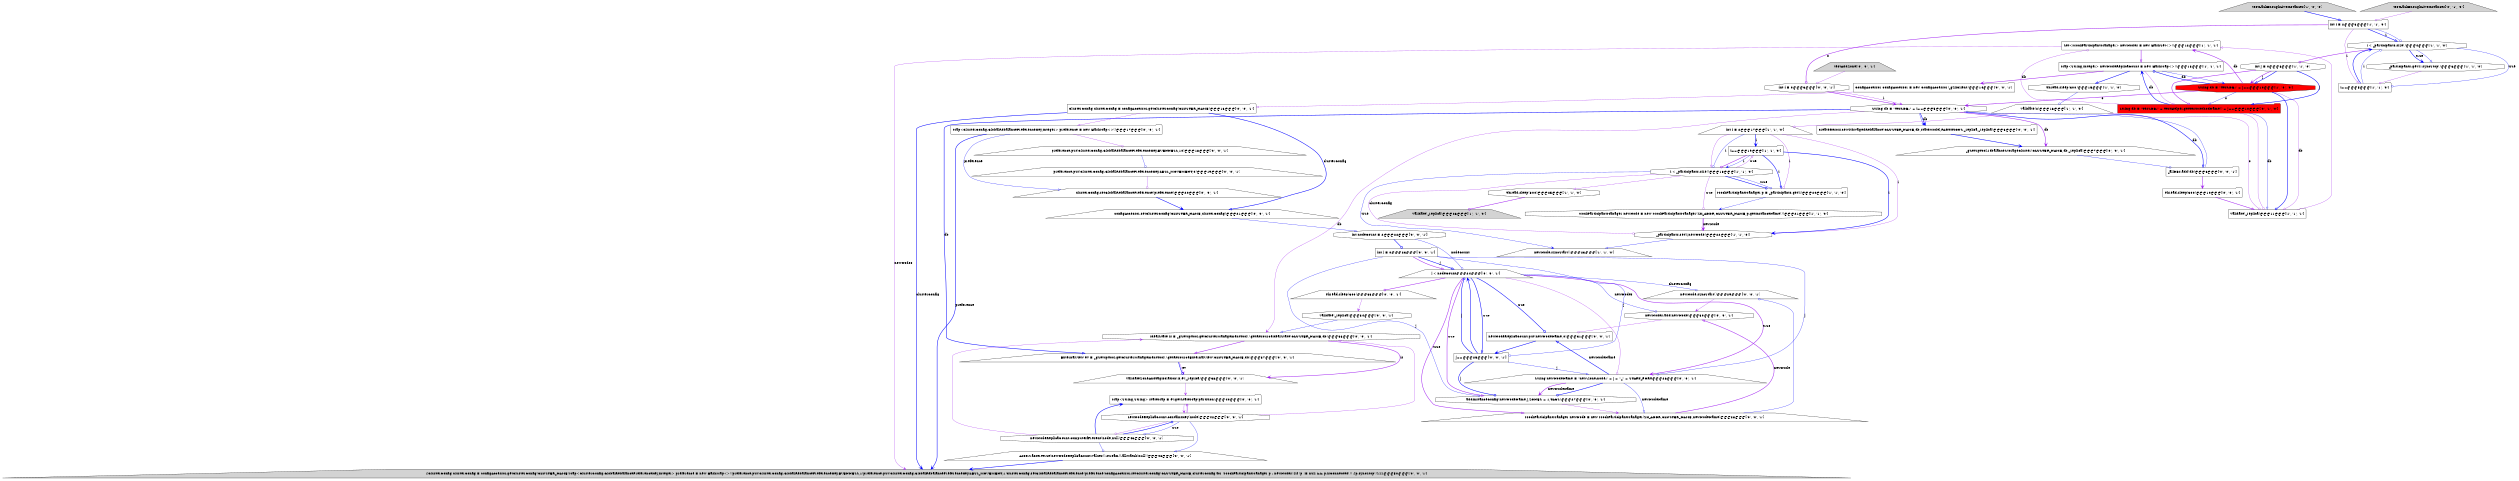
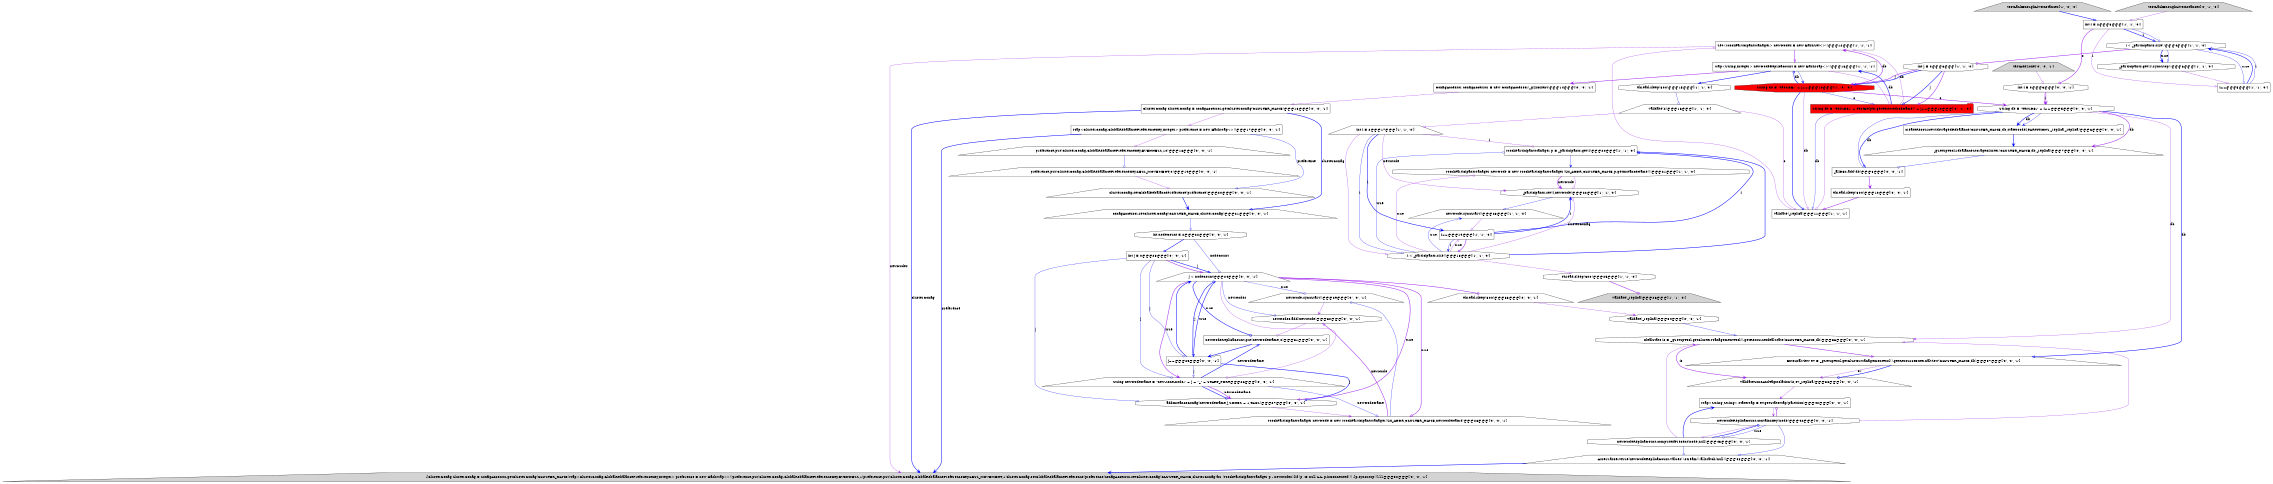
(1898, 182) -> (1391, 161)
none -> (1477, 224)
(1680, 284) -> (1285, 287)
